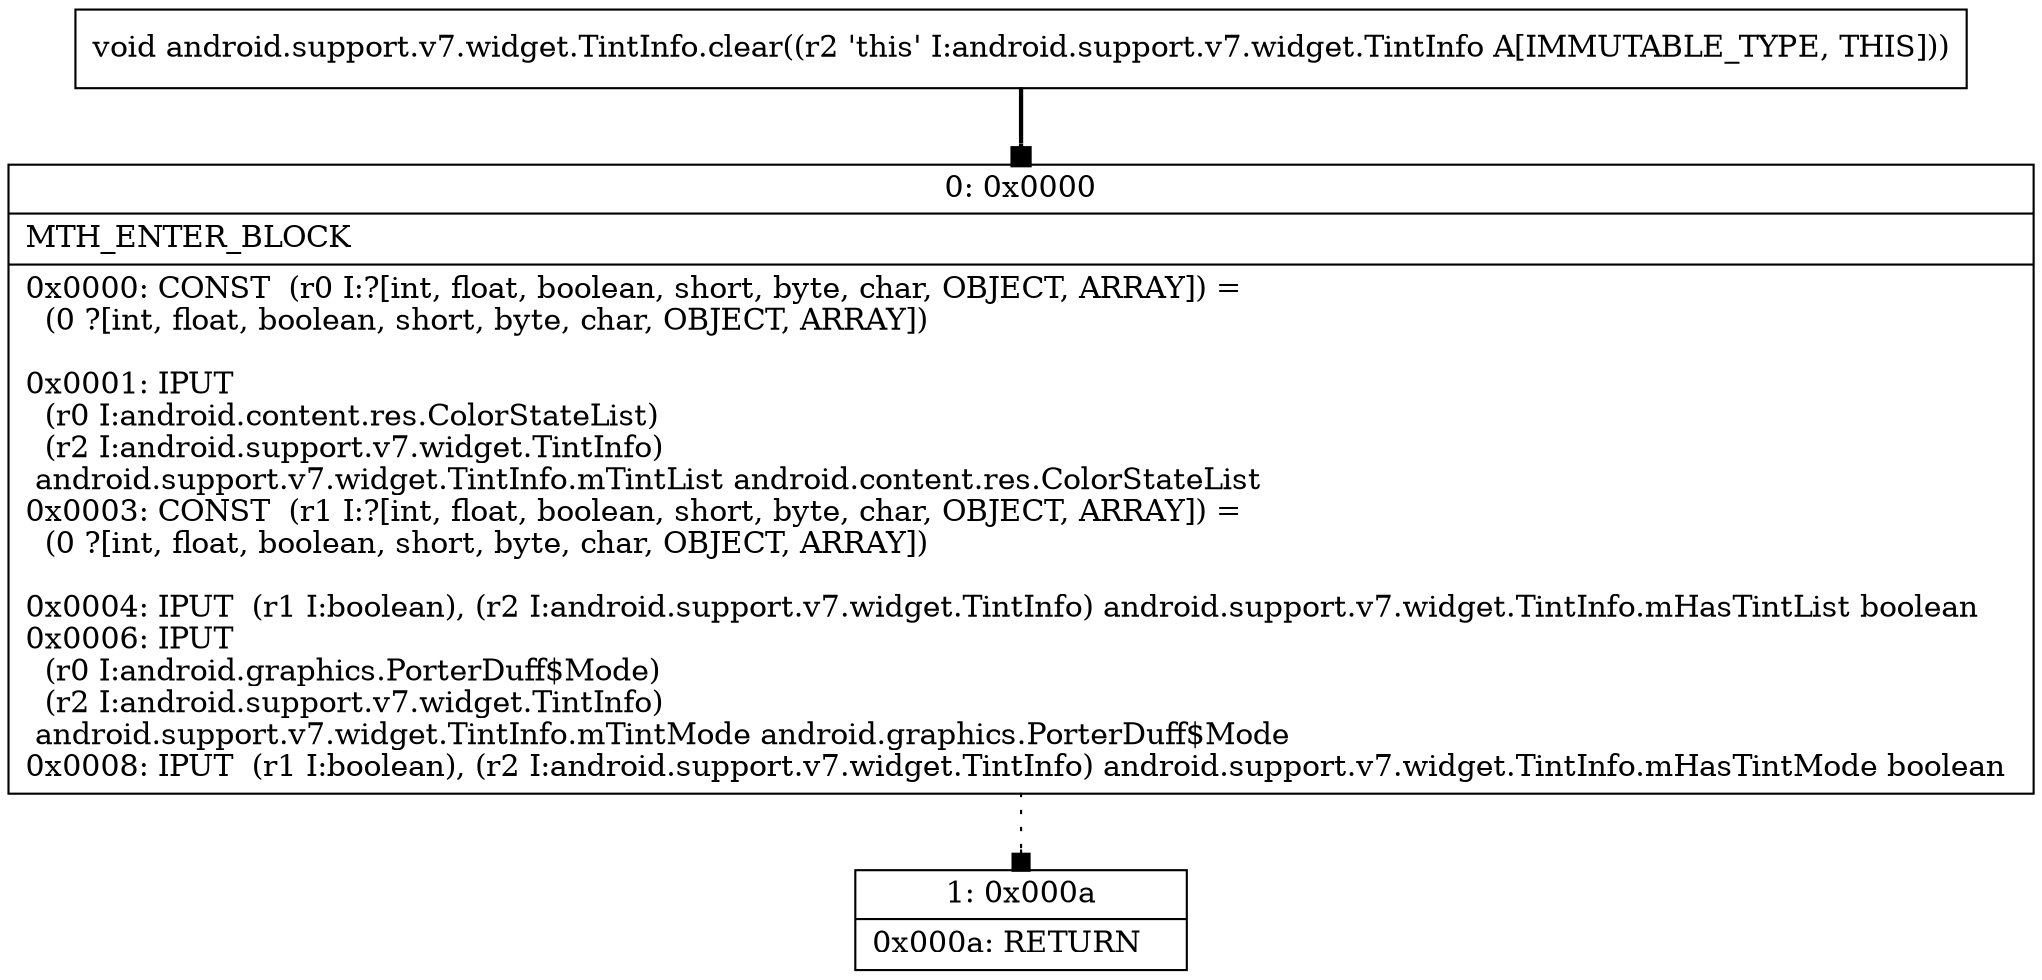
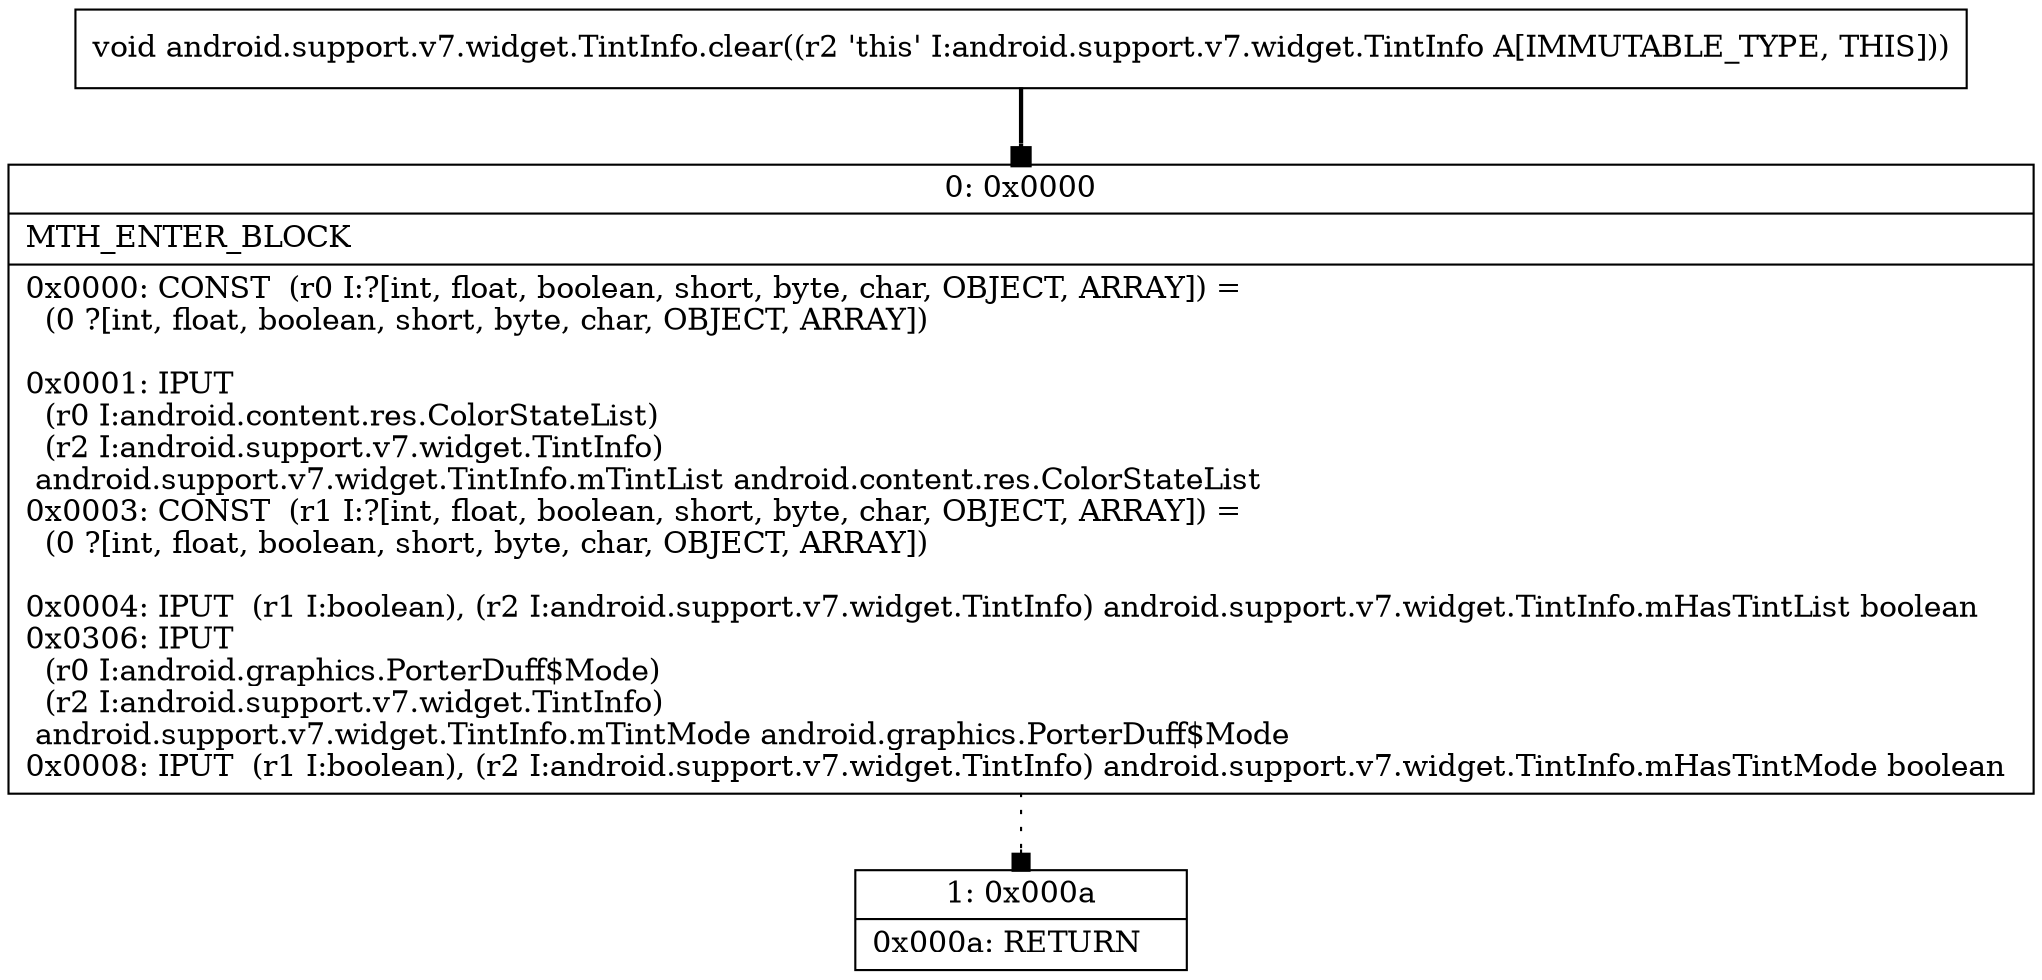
(139, 640) -> (139, 640)
